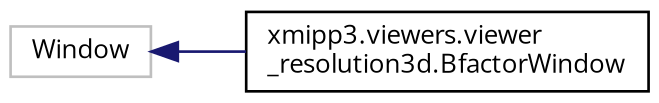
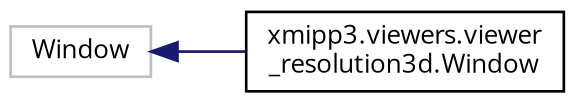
(447, 52) -> (405, 52)
